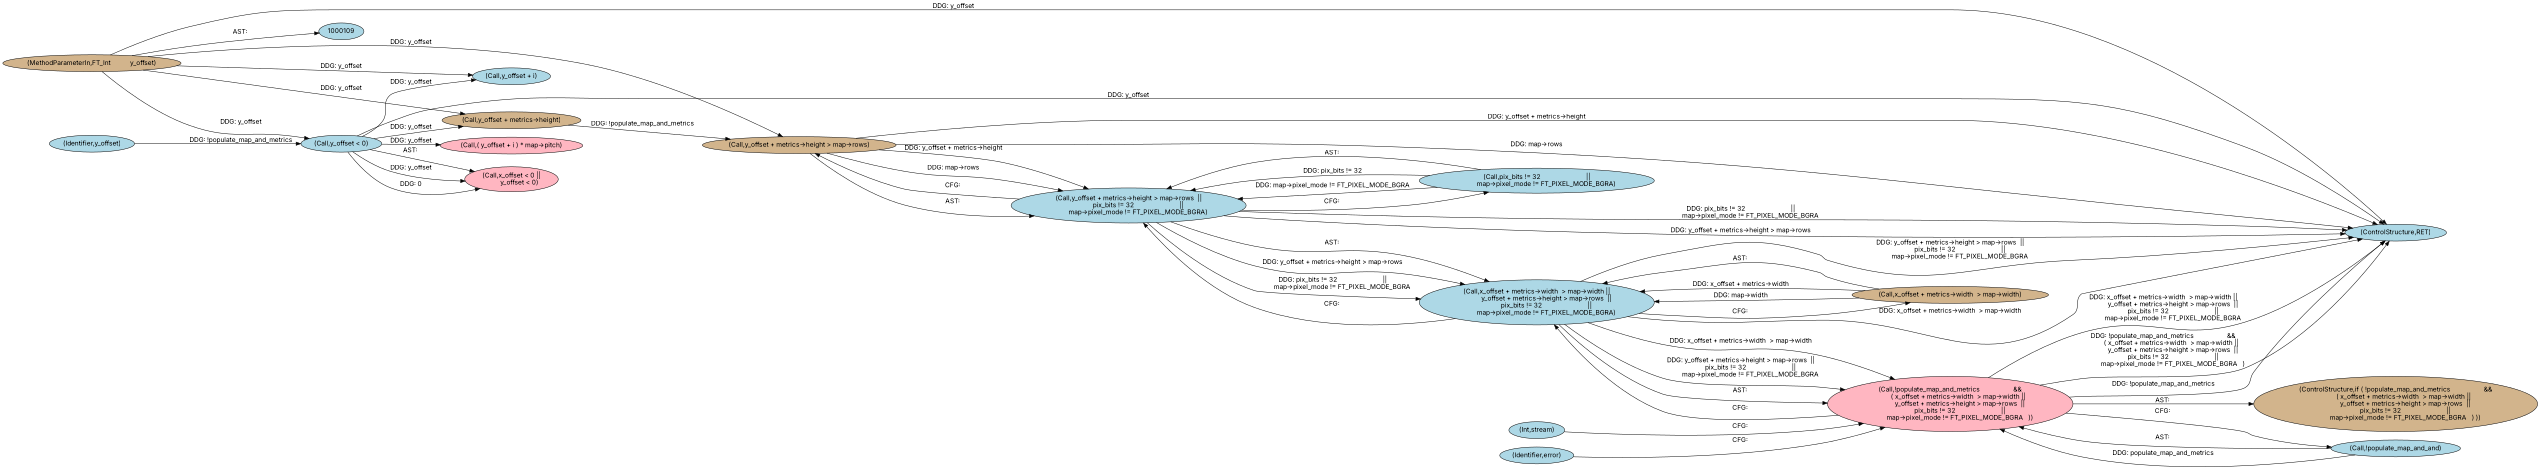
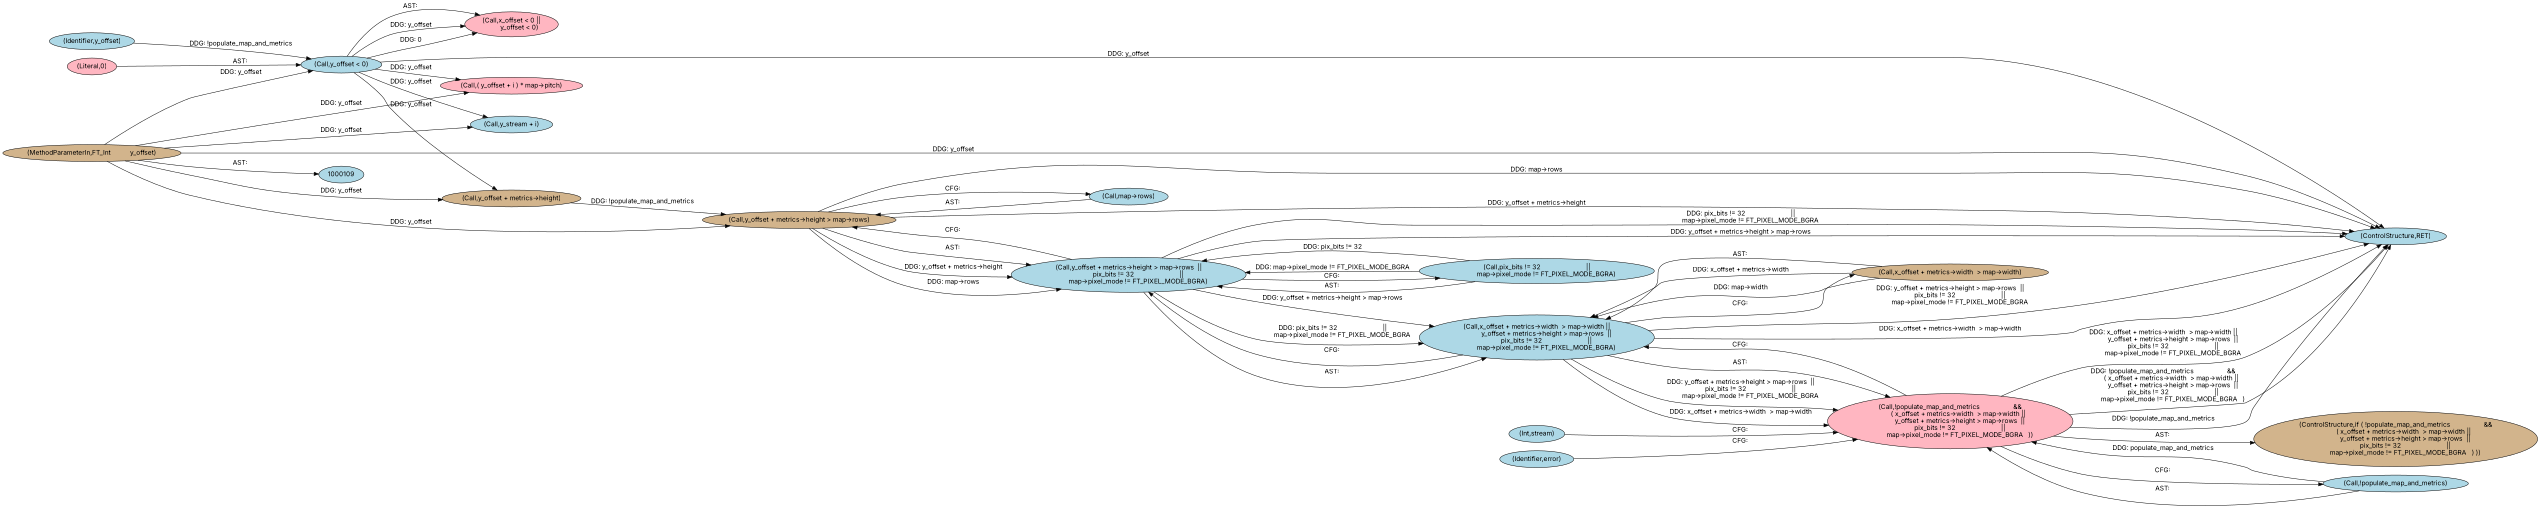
none -> (92, 66)
(511, 76) -> (511, 124)
none -> (300, 119)
none -> (1129, 197)
(2396, 448) -> (2396, 483)
